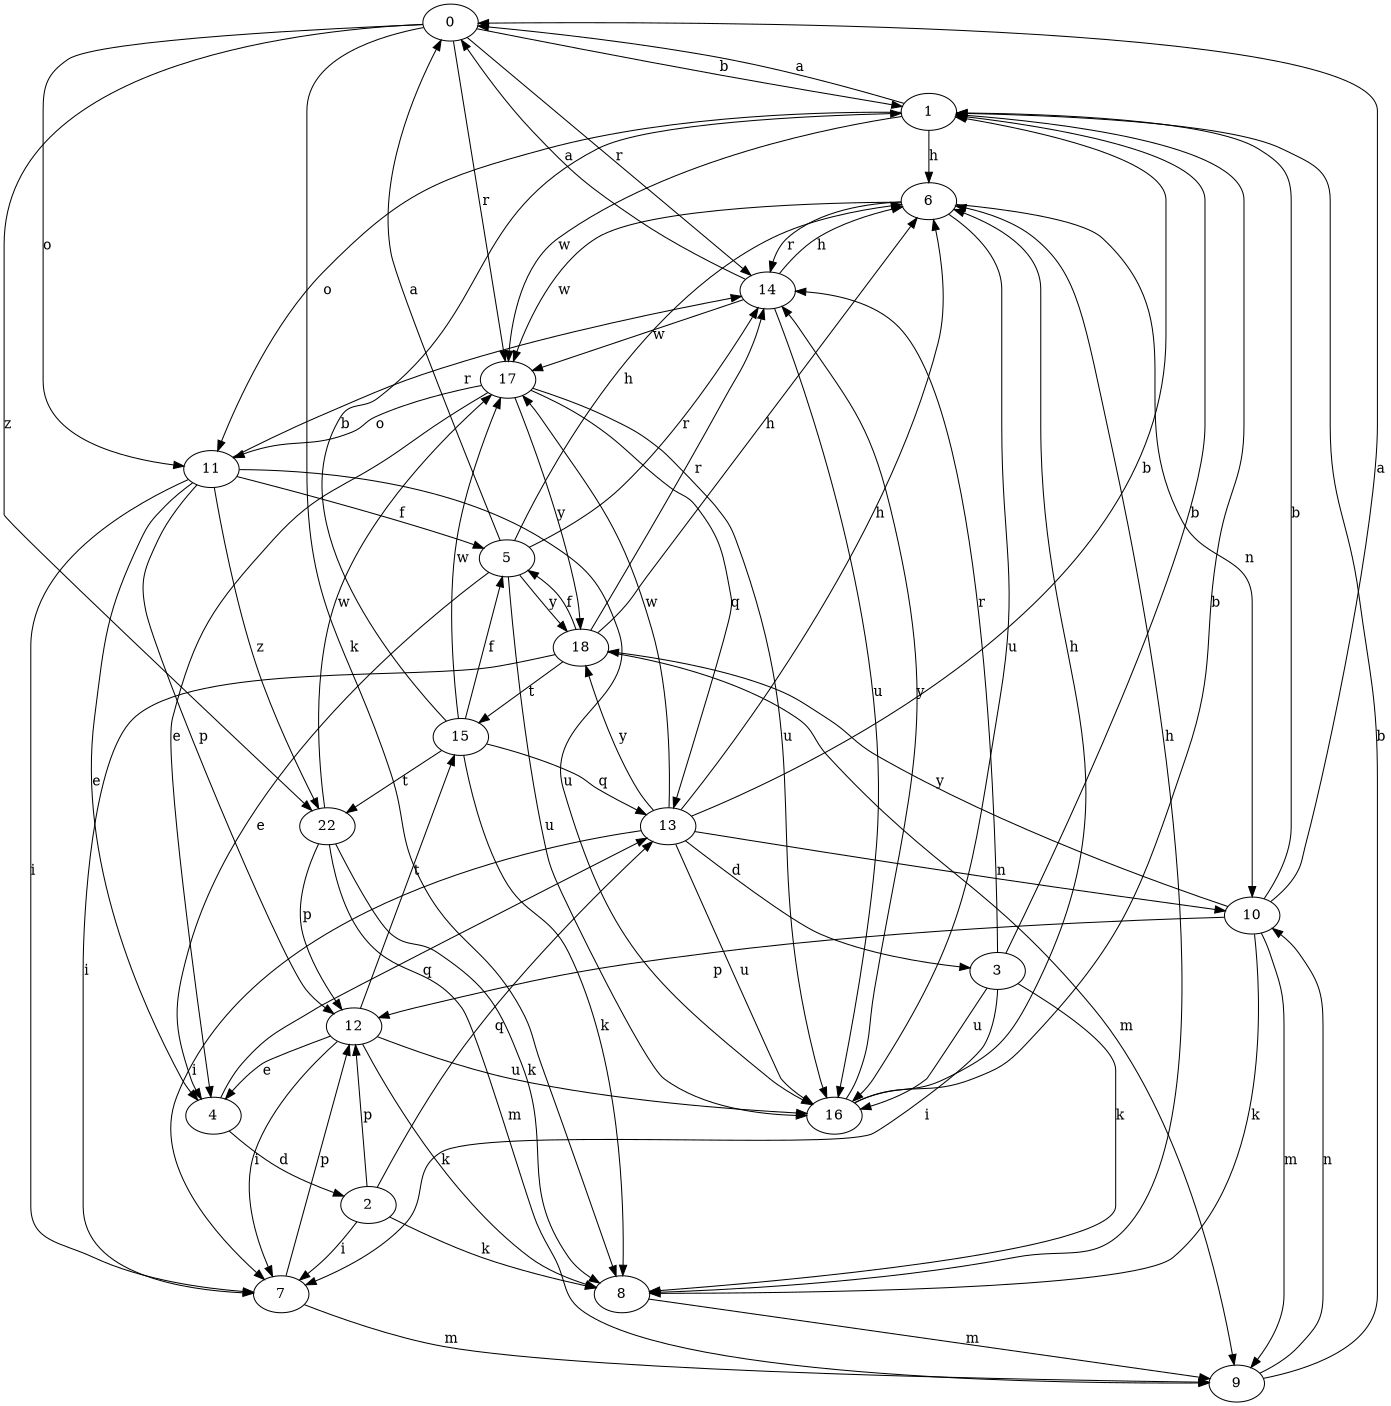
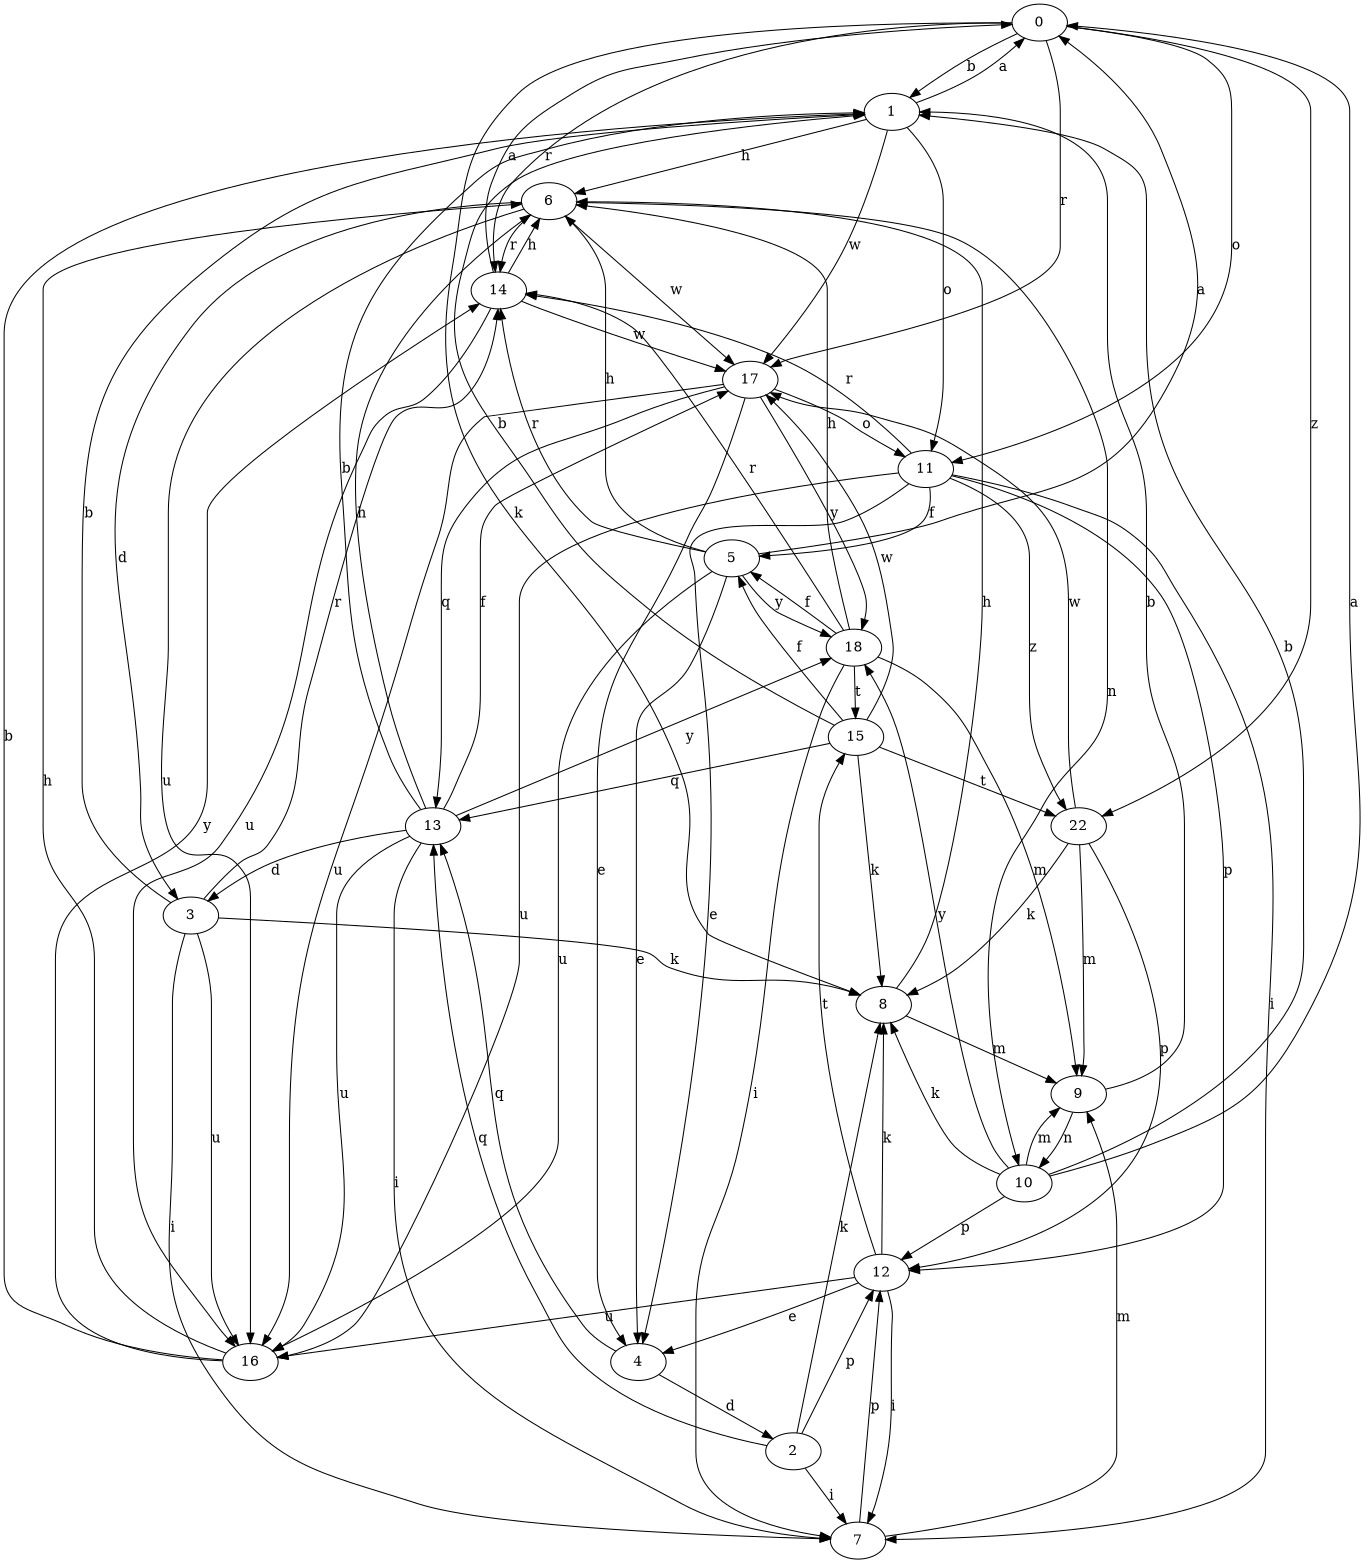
none -> (135, 425)
(652, 603) -> (483, 603)
(929, 868) -> none
